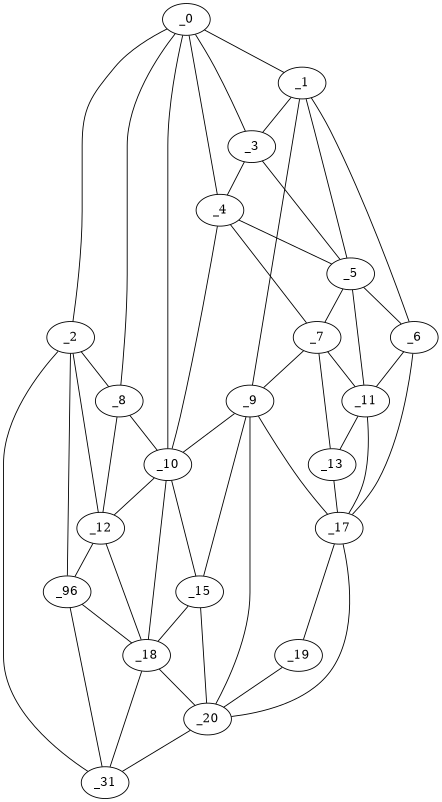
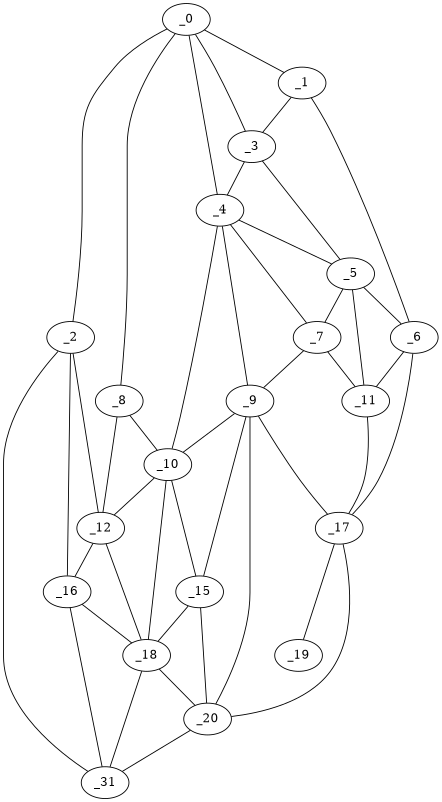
(327, 178) -> none
(168, 241) -> none
(275, 249) -> (235, 306)
(95, 369) -> none
(332, 465) -> none
(67, 592) -> (67, 592)
(253, 687) -> none
